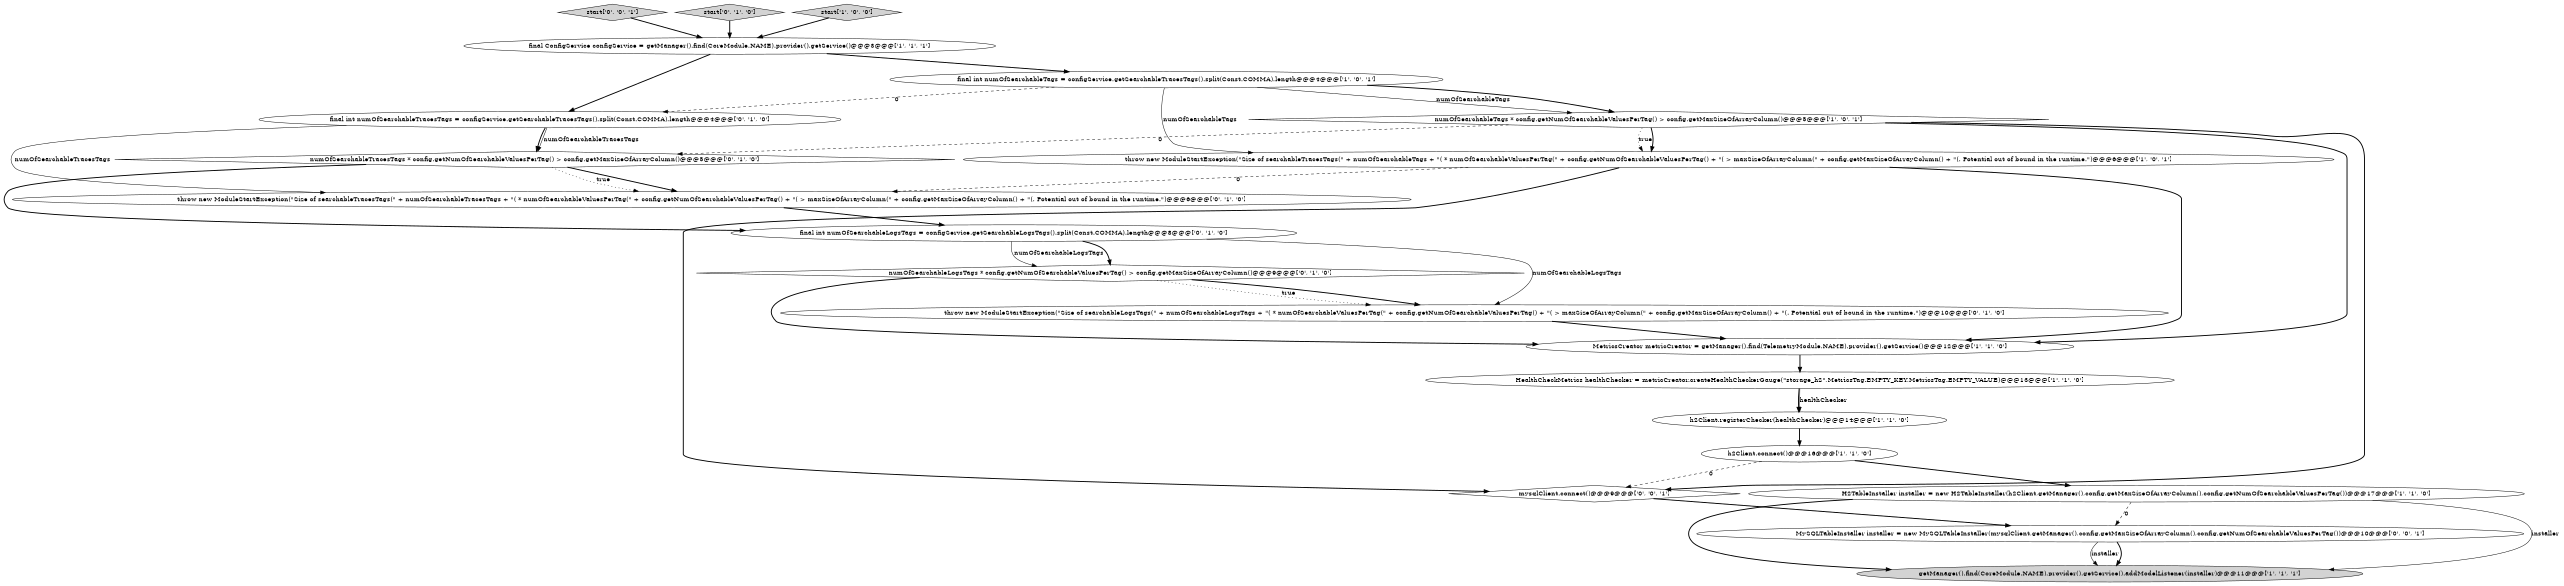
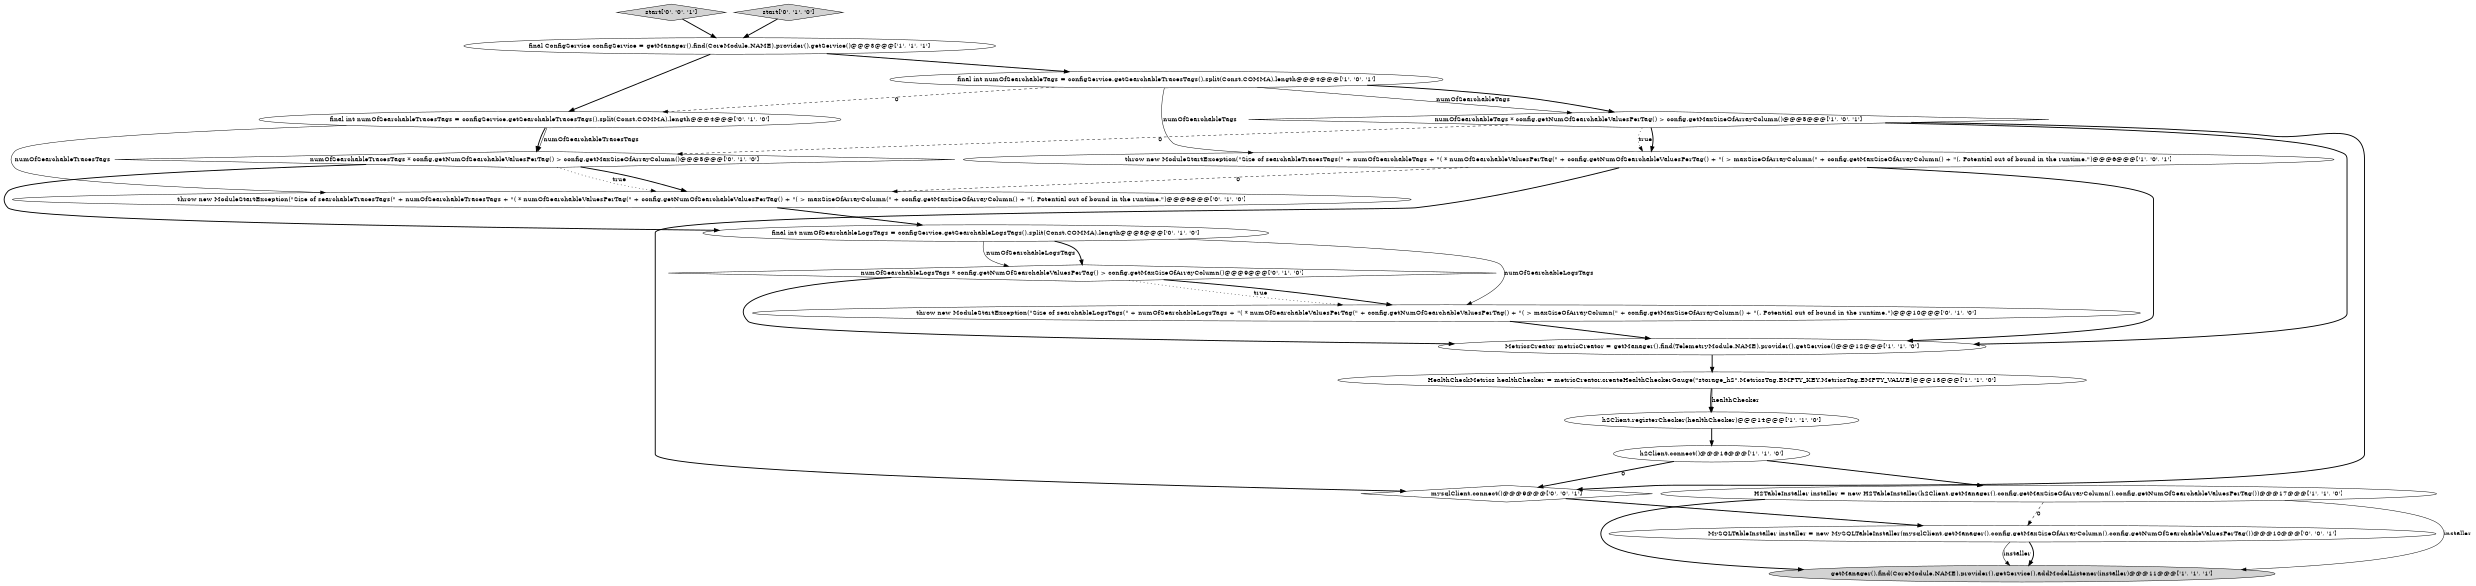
(847, 12) -> none
(1696, 474) -> (1608, 474)
